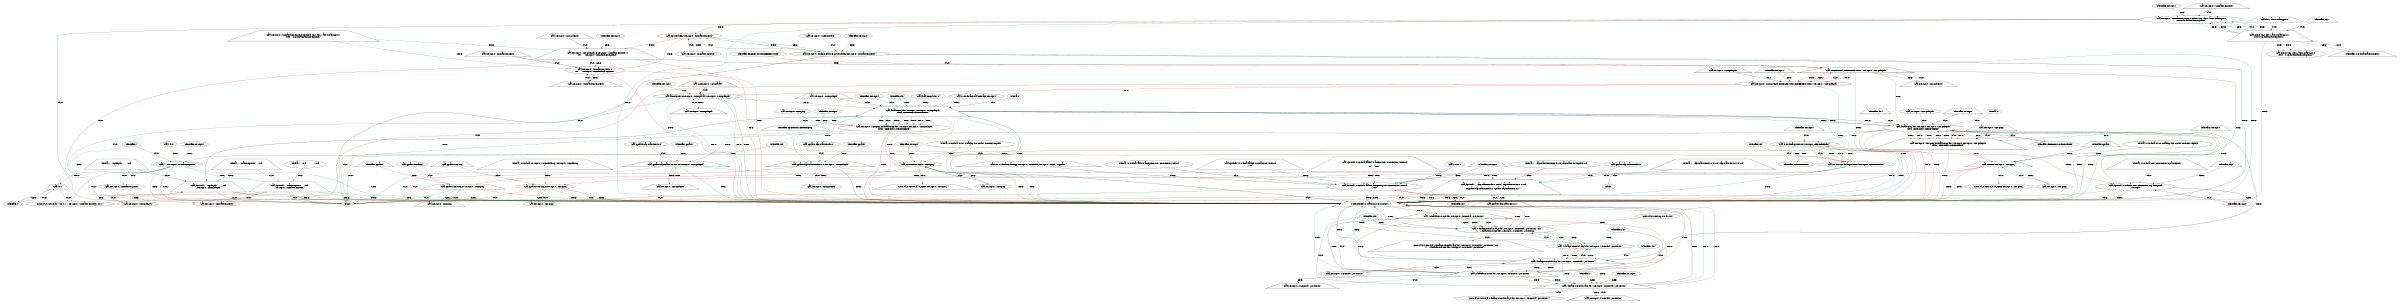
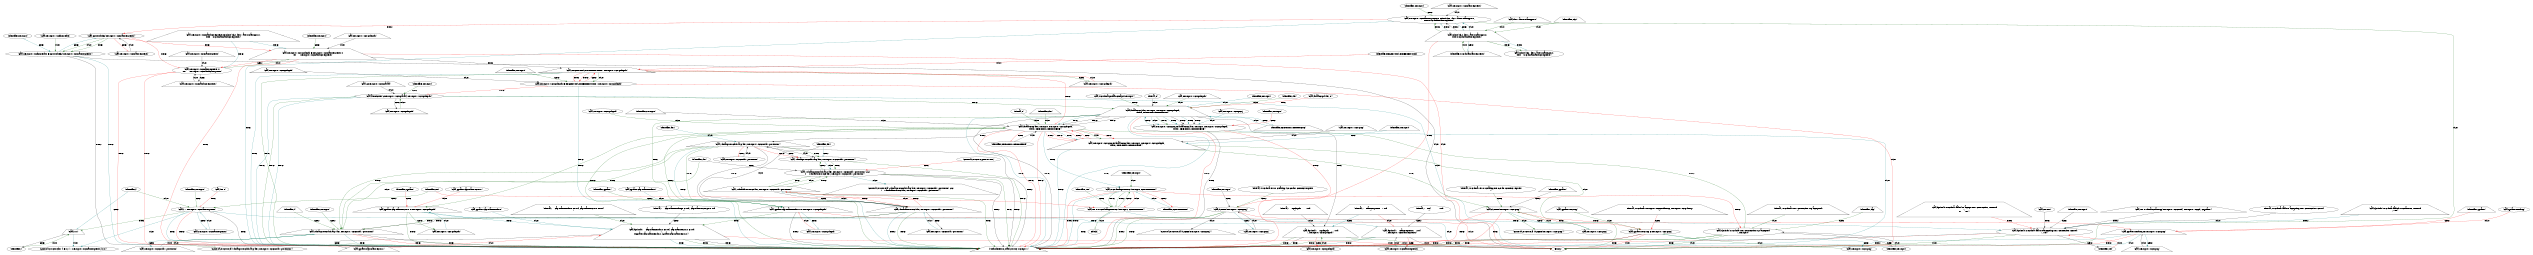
(1412, 210) -> (914, 197)
